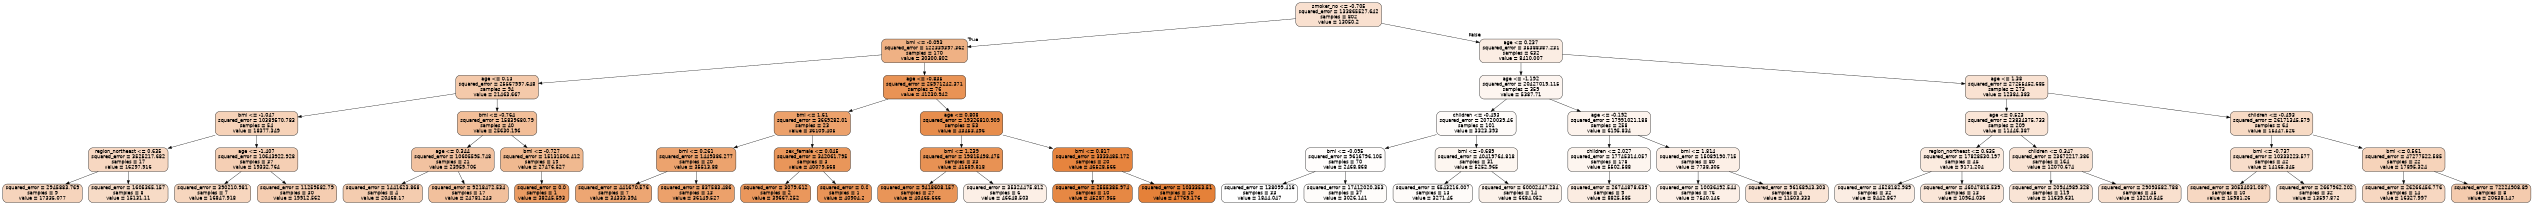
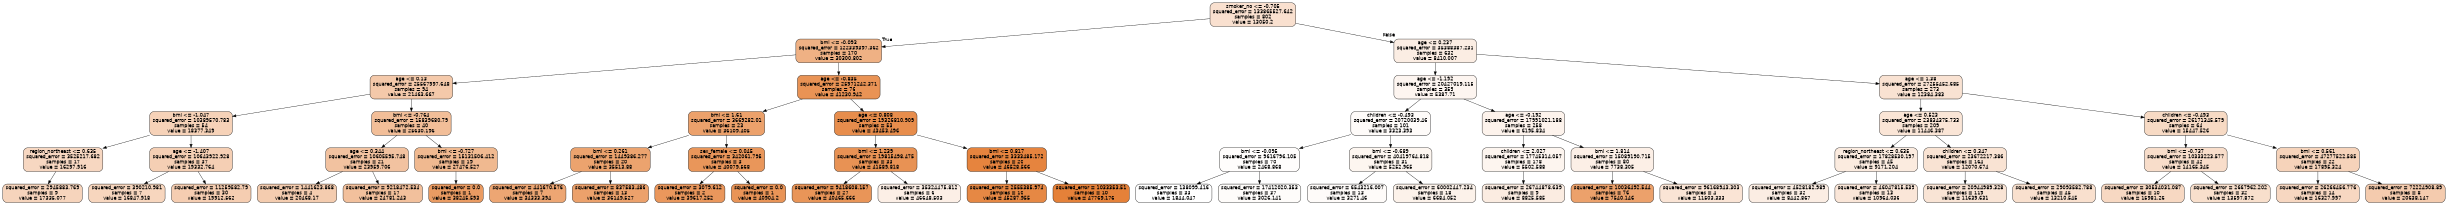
(128, 193) -> none
(776, 193) -> (690, 193)
(1520, 193) -> (1435, 193)
(1698, 193) -> (1612, 193)
